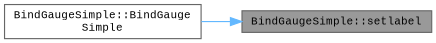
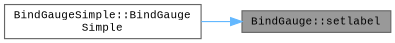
(337, 22) -> (316, 22)
